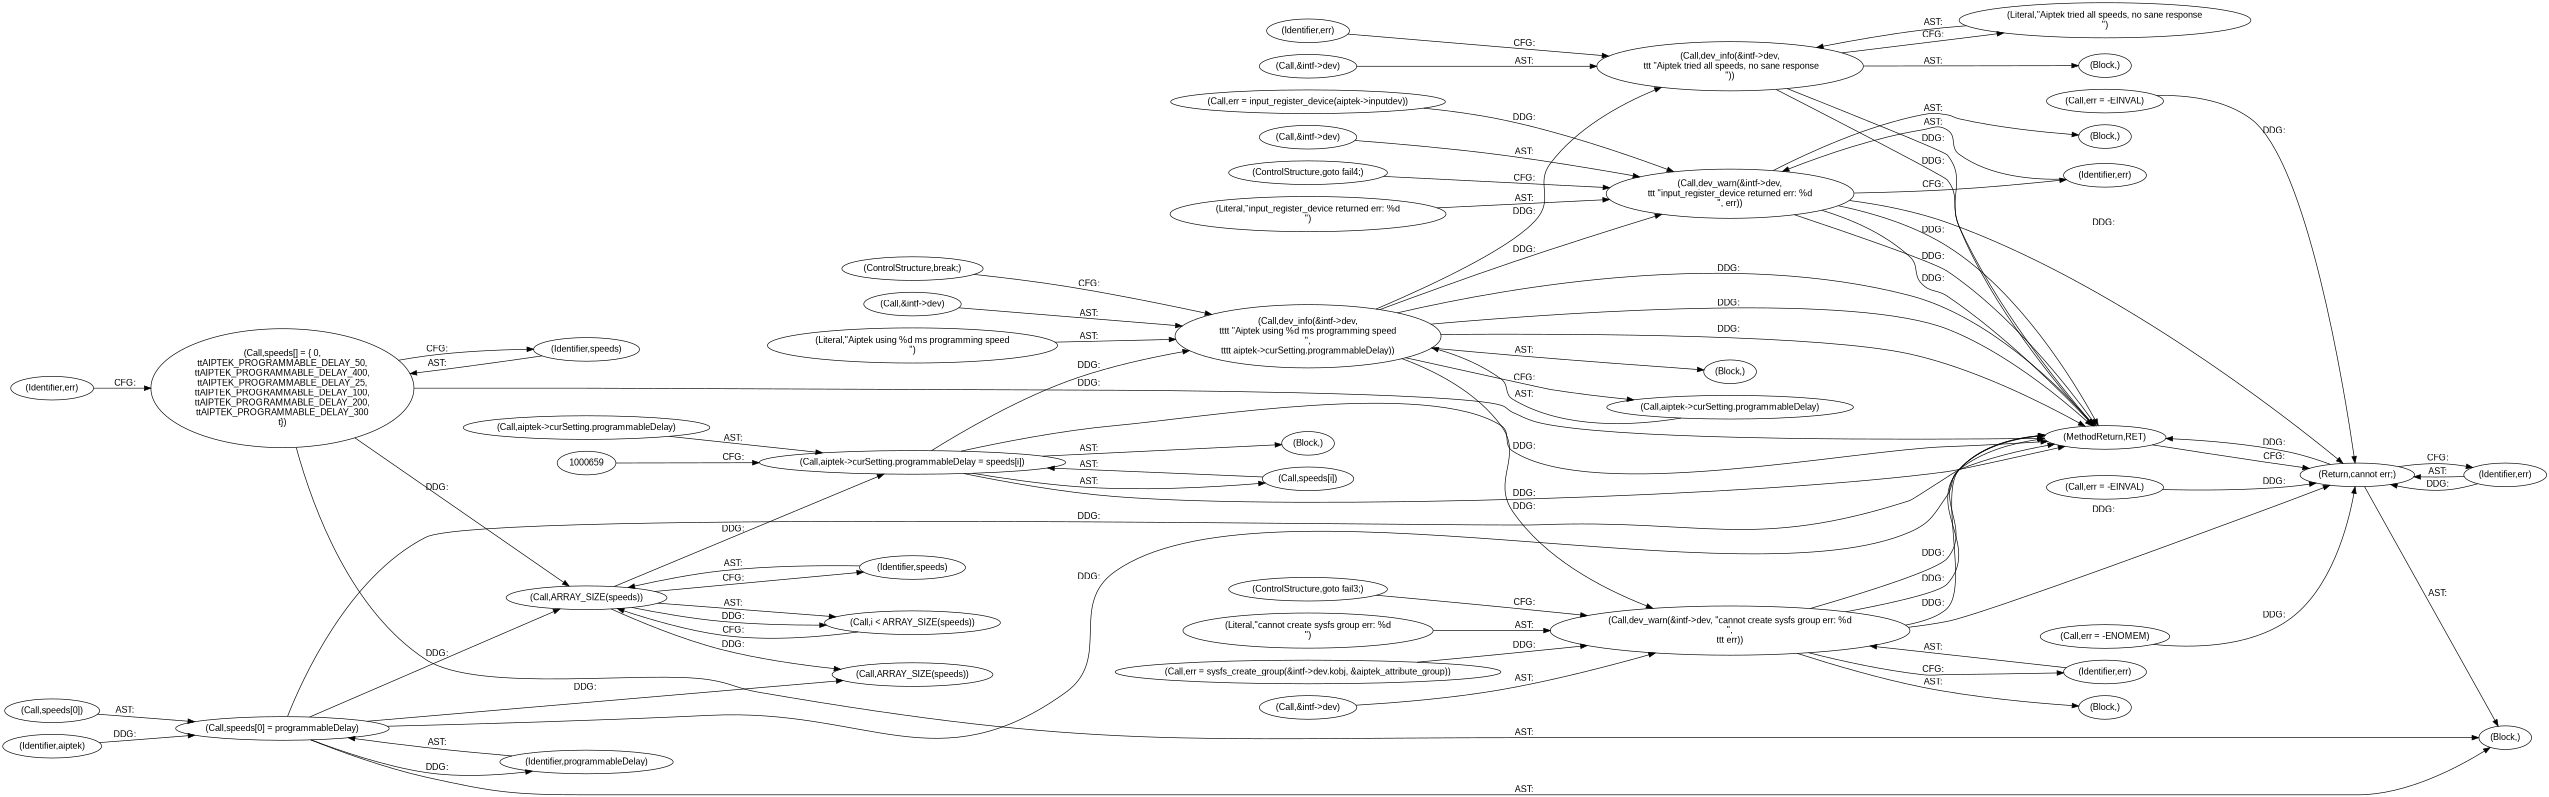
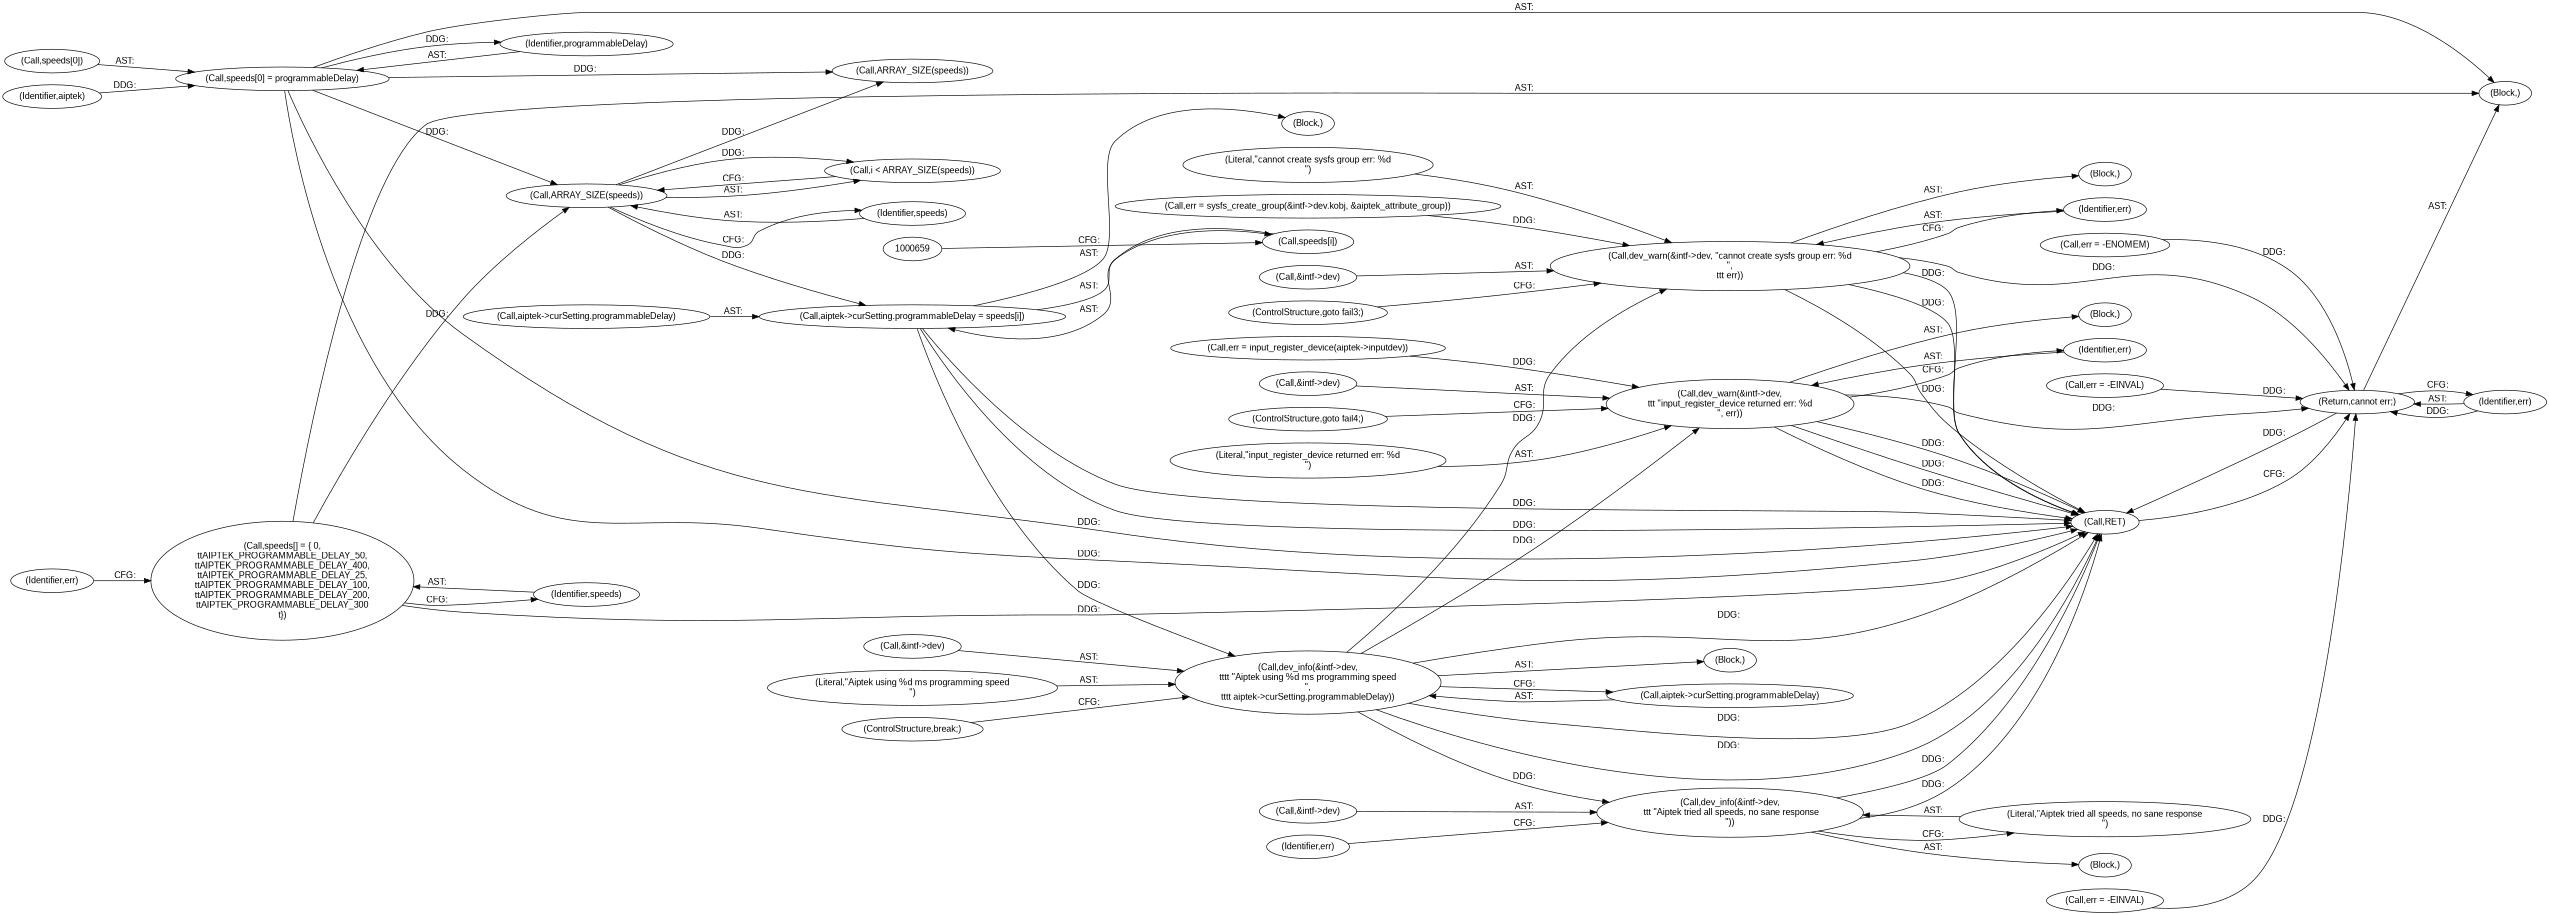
(2105, 437) -> (2105, 522)
(684, 463) -> (1099, 246)
